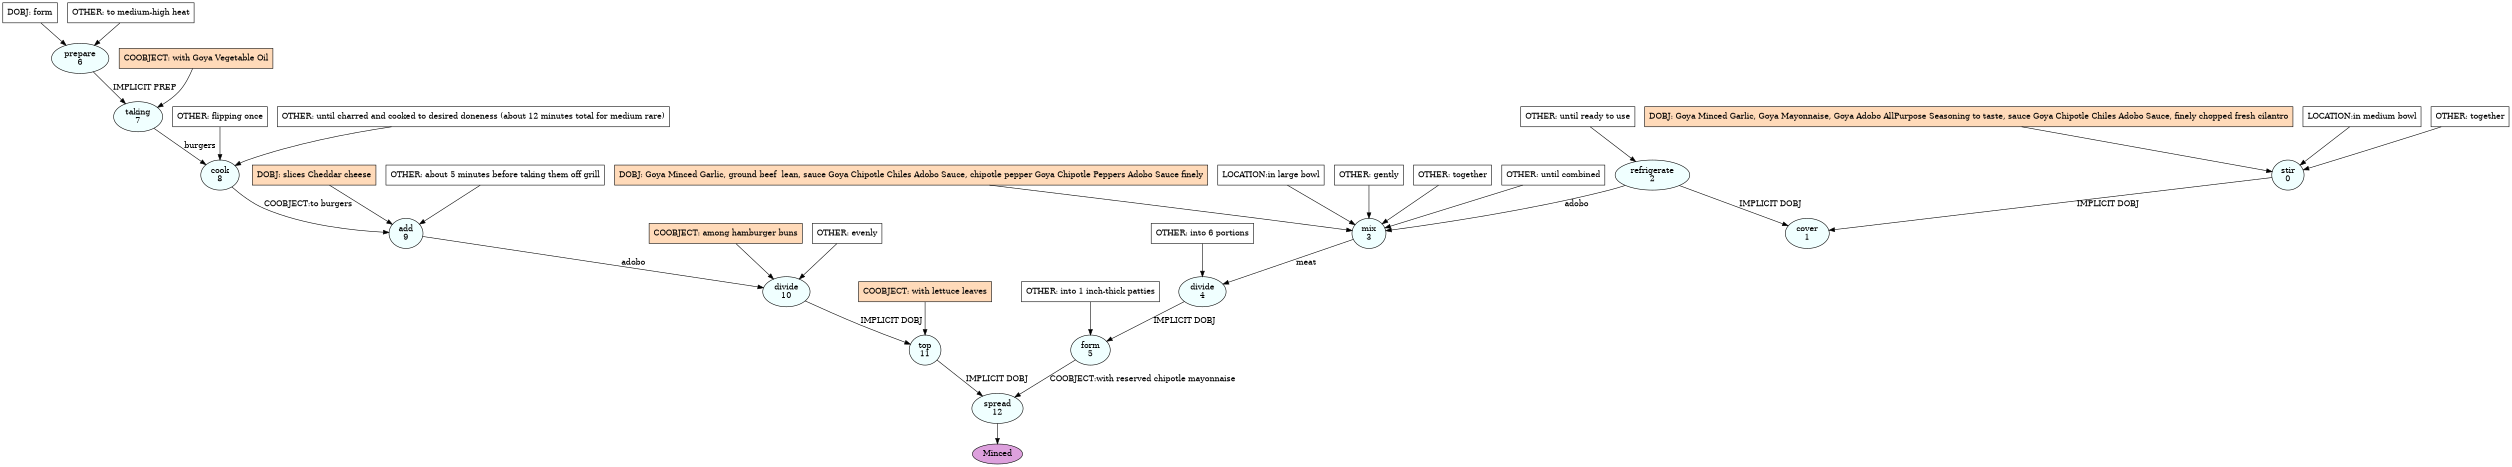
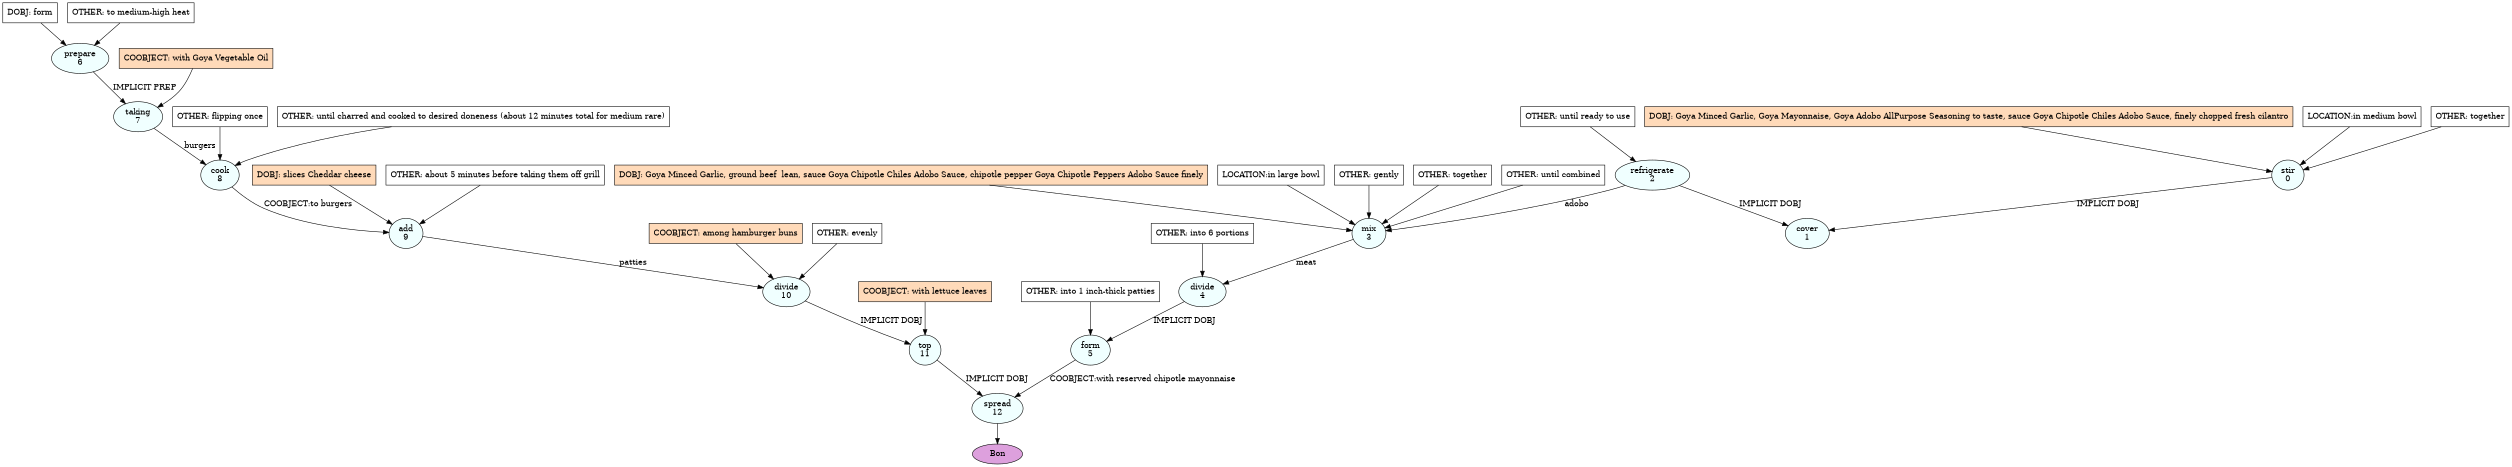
(633, 263) -> (633, 263)
(997, 454) -> (997, 454)
